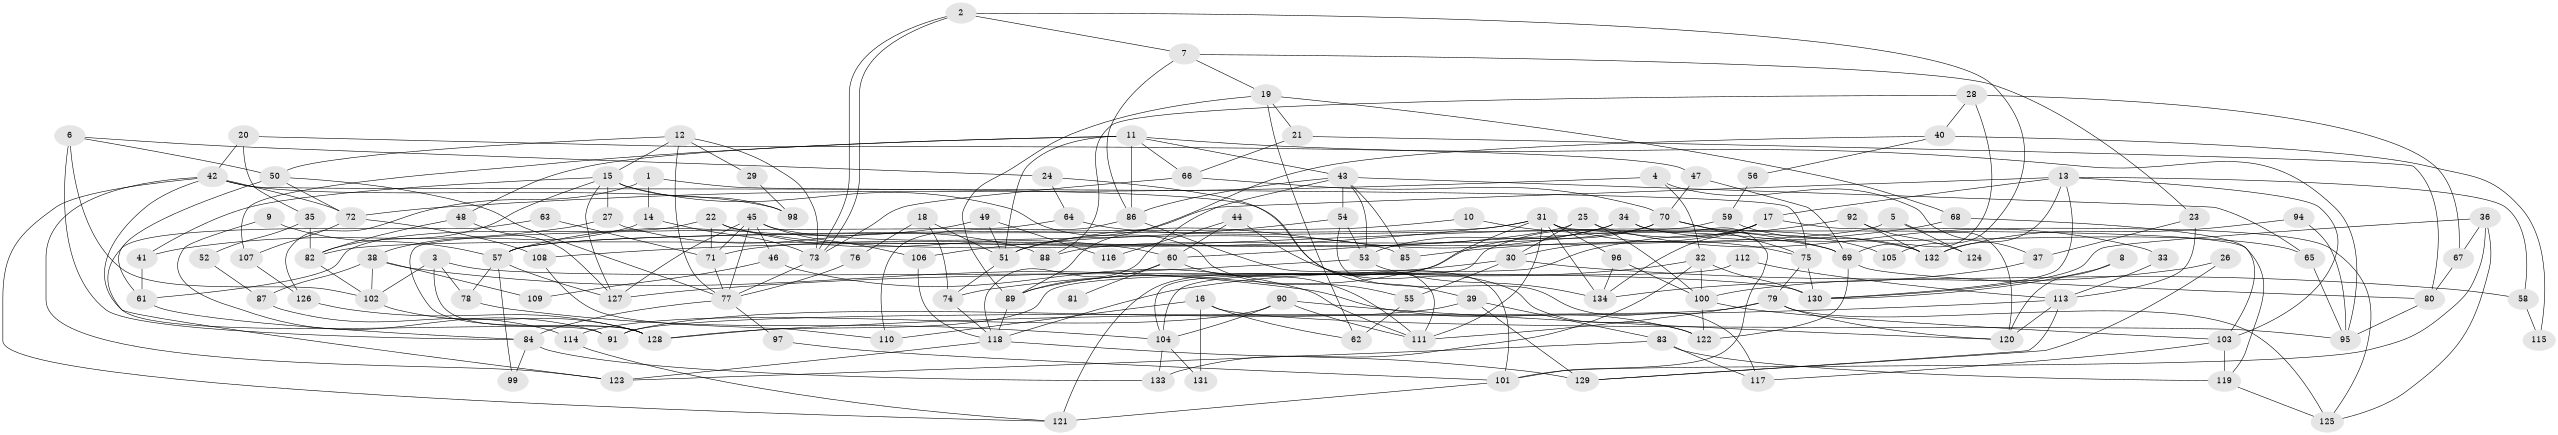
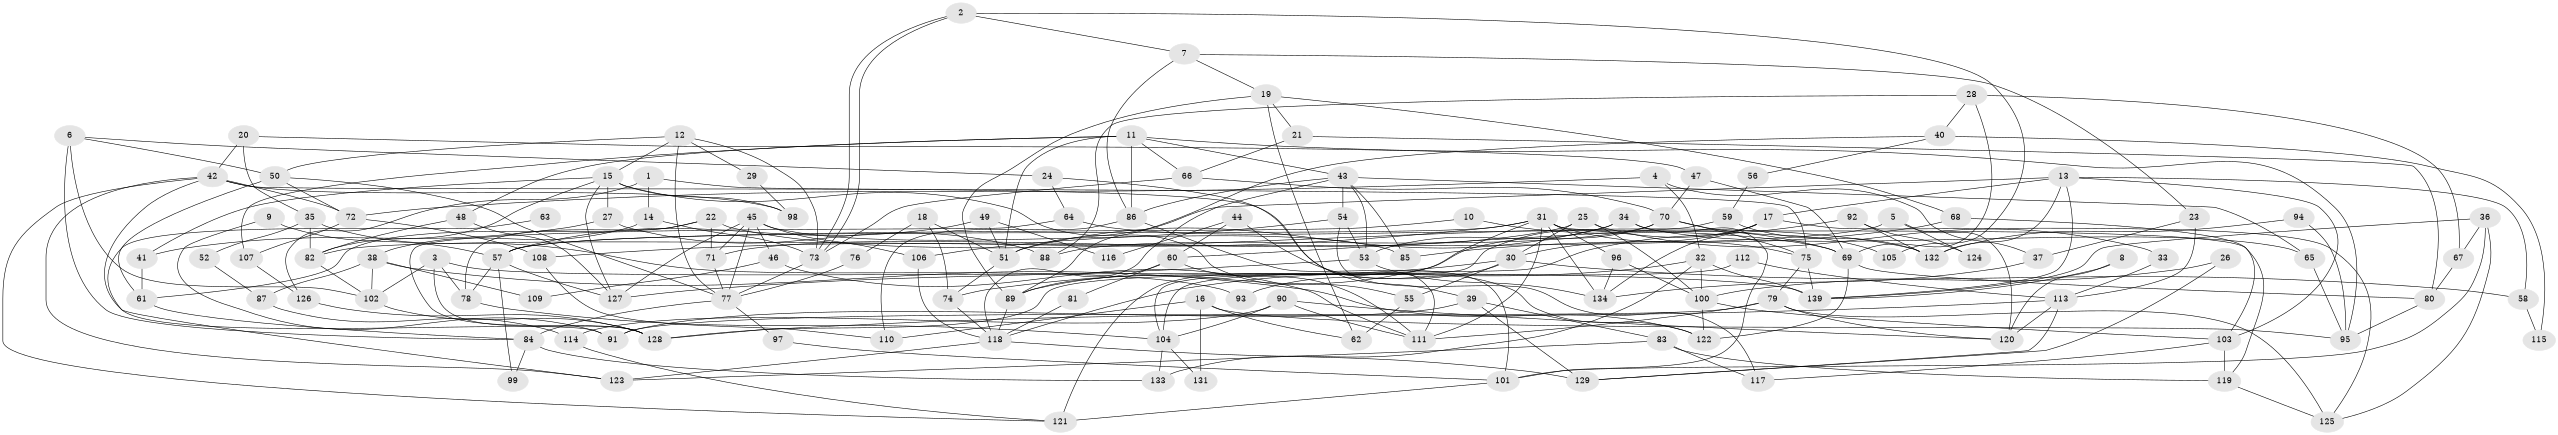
(618, 236) -> none
(940, 244) -> (564, 230)
none -> (1241, 299)
(1815, 299) -> (1815, 299)
none -> (1021, 327)
